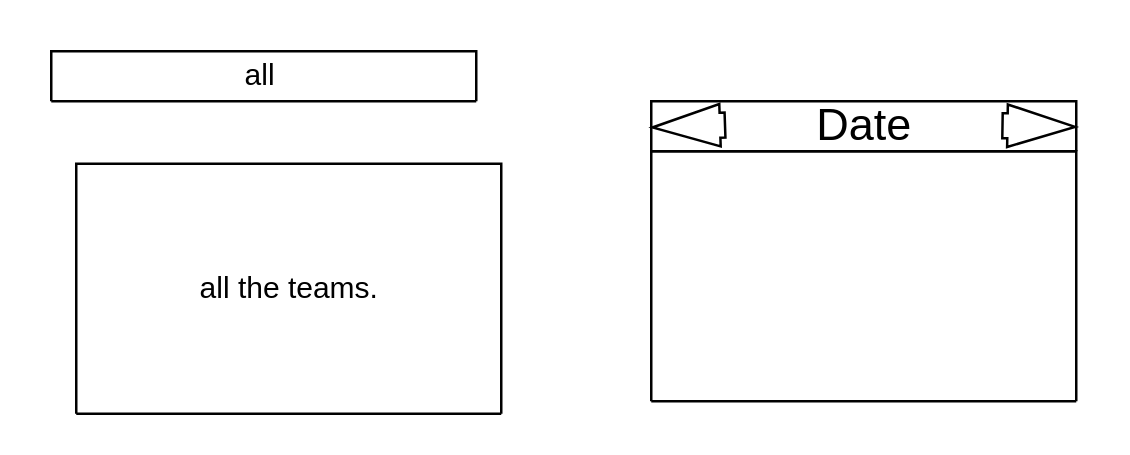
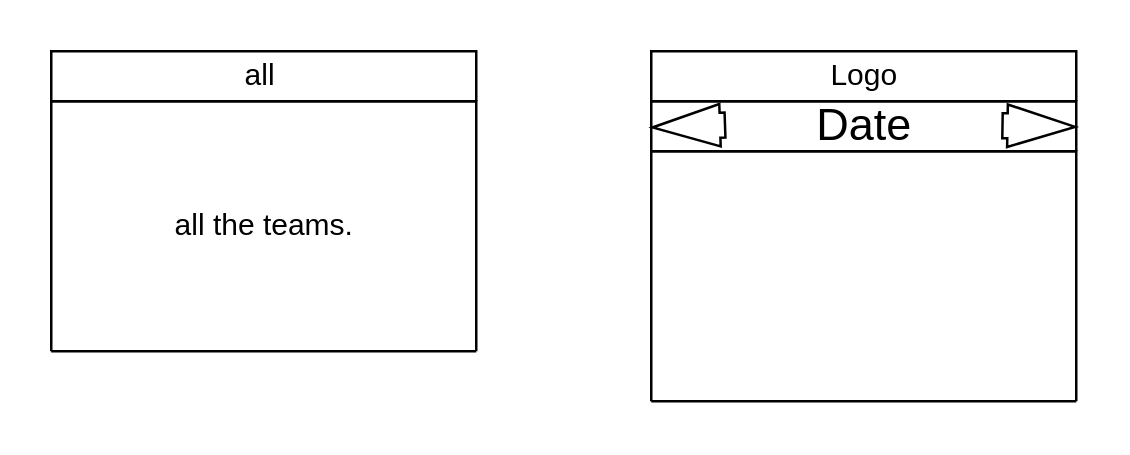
none -> (864, 76)
(289, 289) -> (264, 226)
